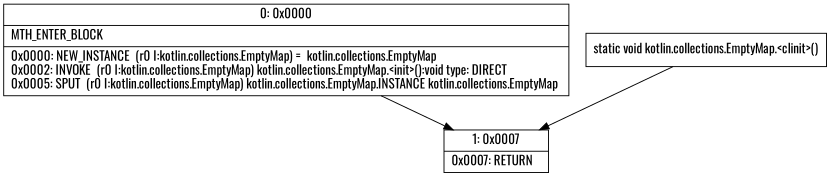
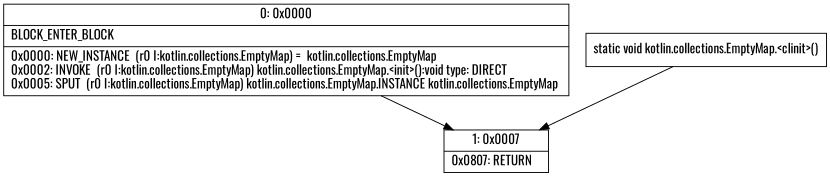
(57, 36) -> (63, 36)
(496, 161) -> (496, 161)
